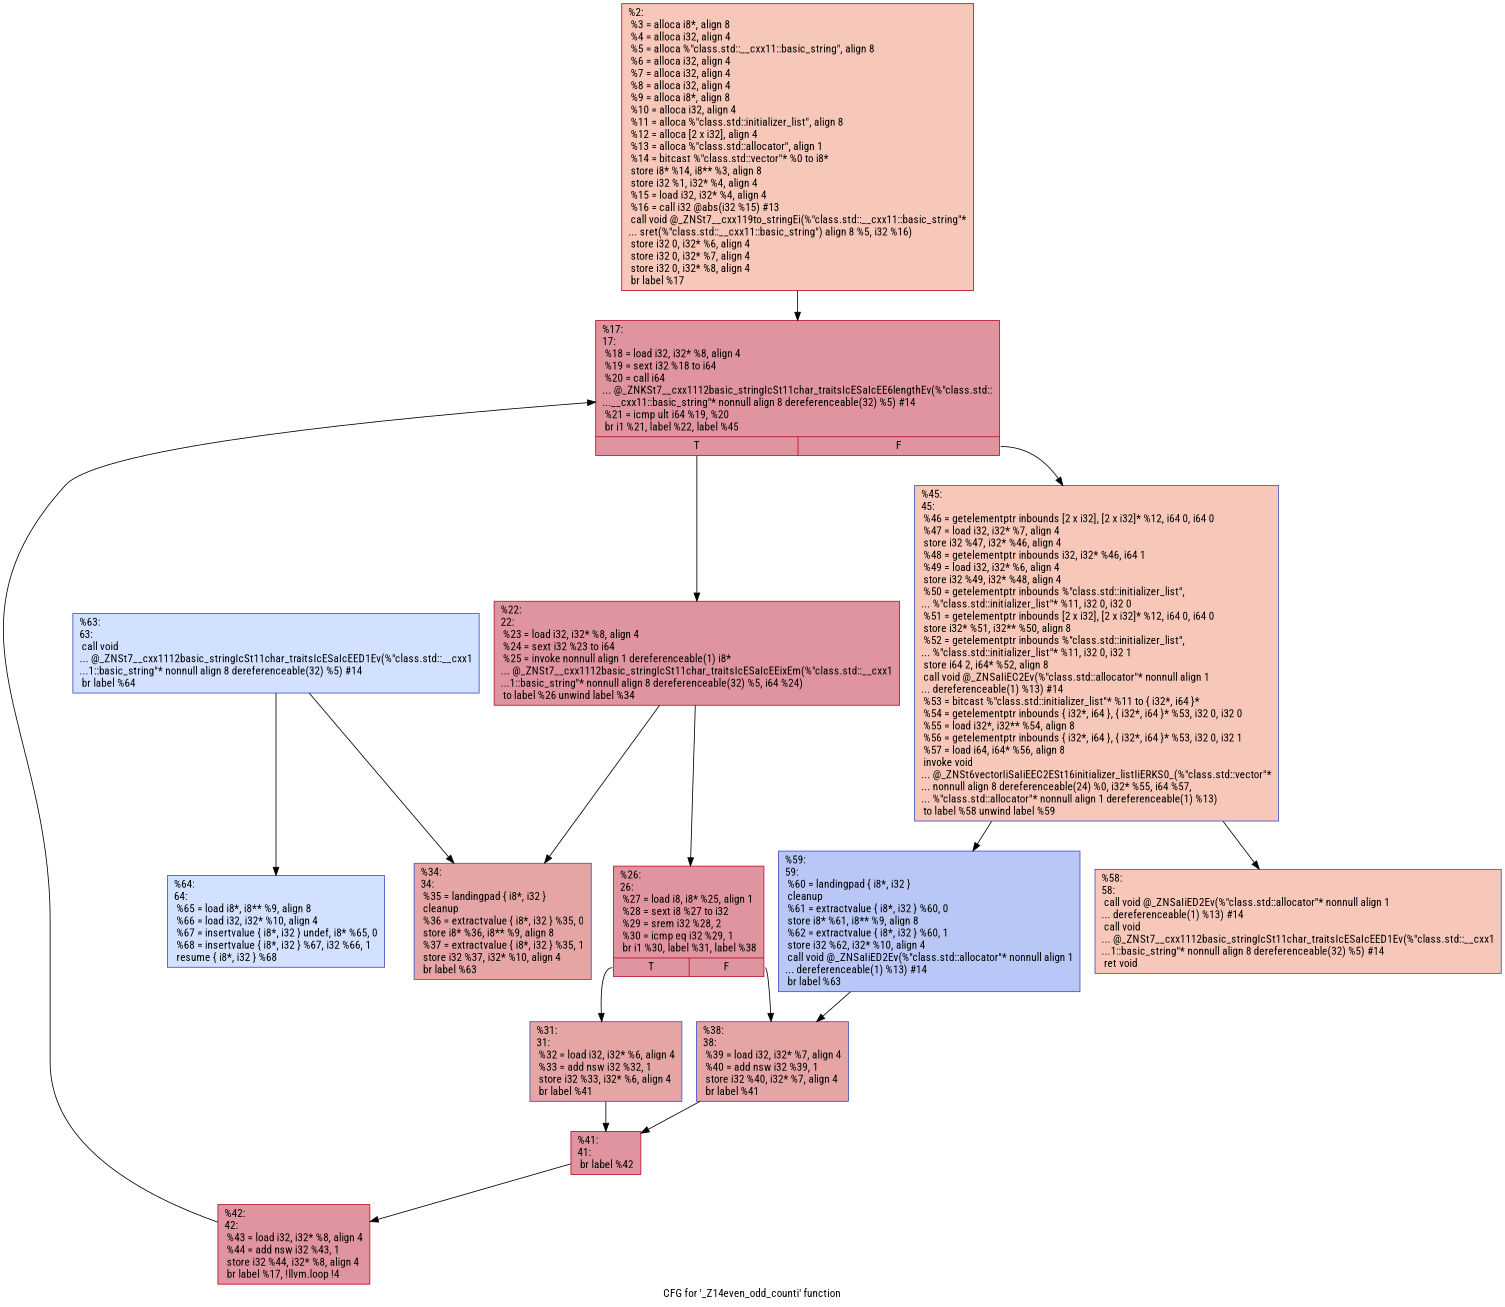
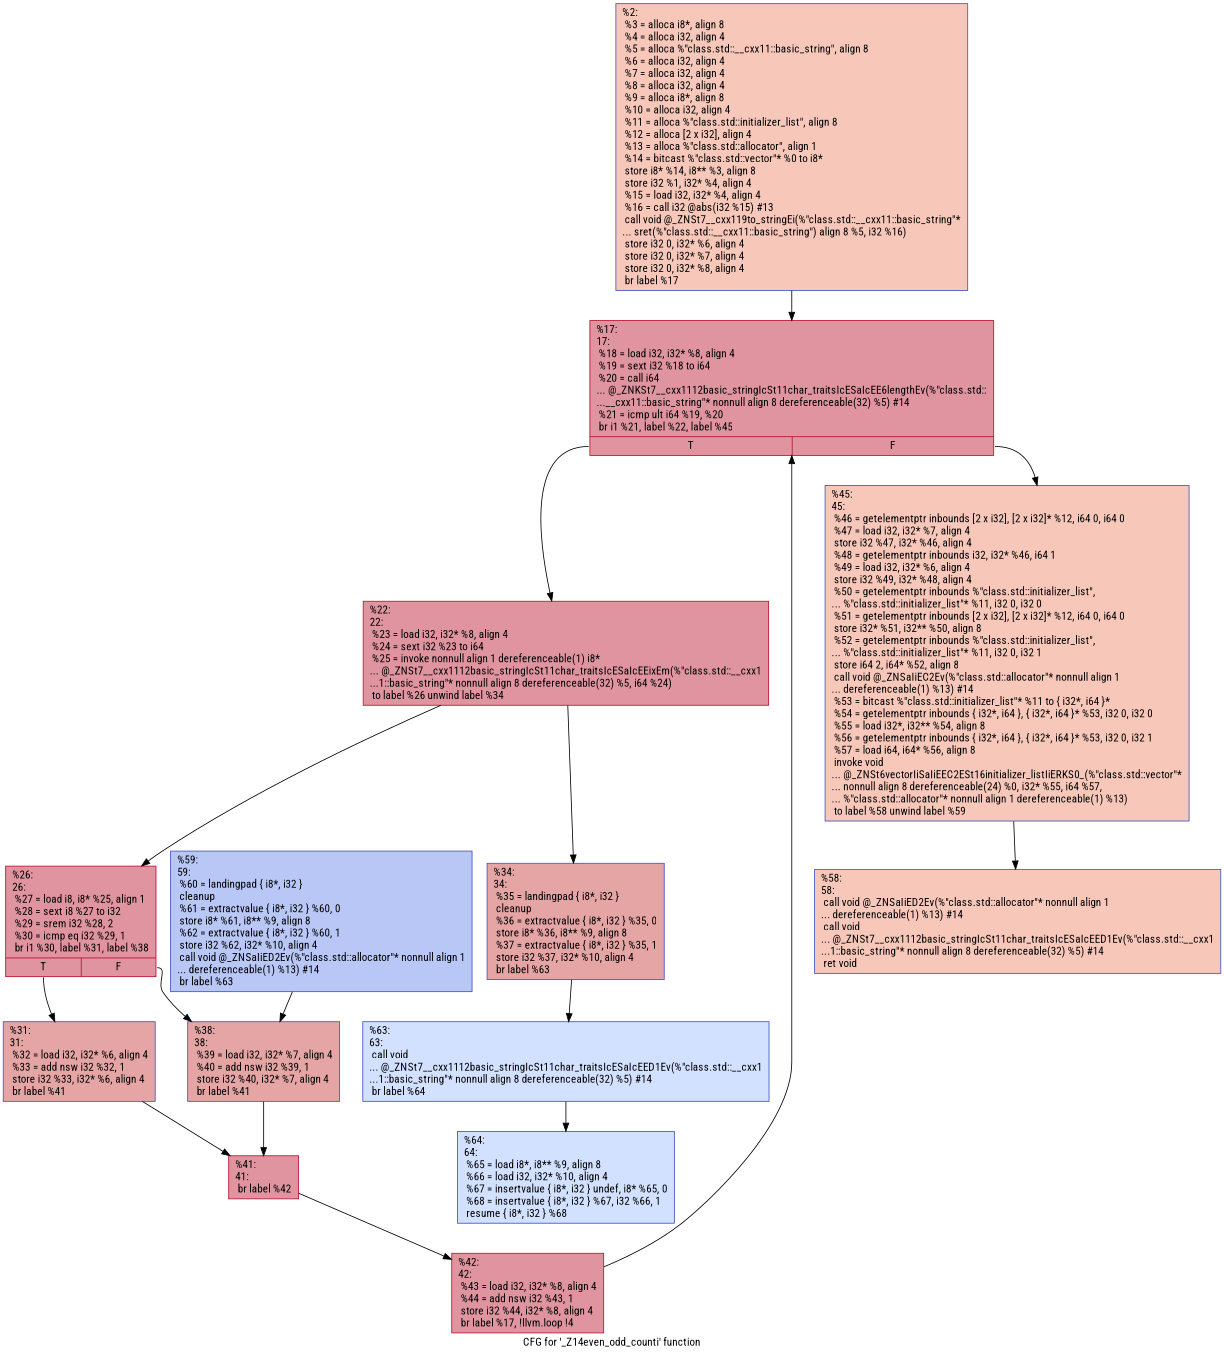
(798, 147) -> (792, 147)
(379, 775) -> (570, 997)
(984, 833) -> none
